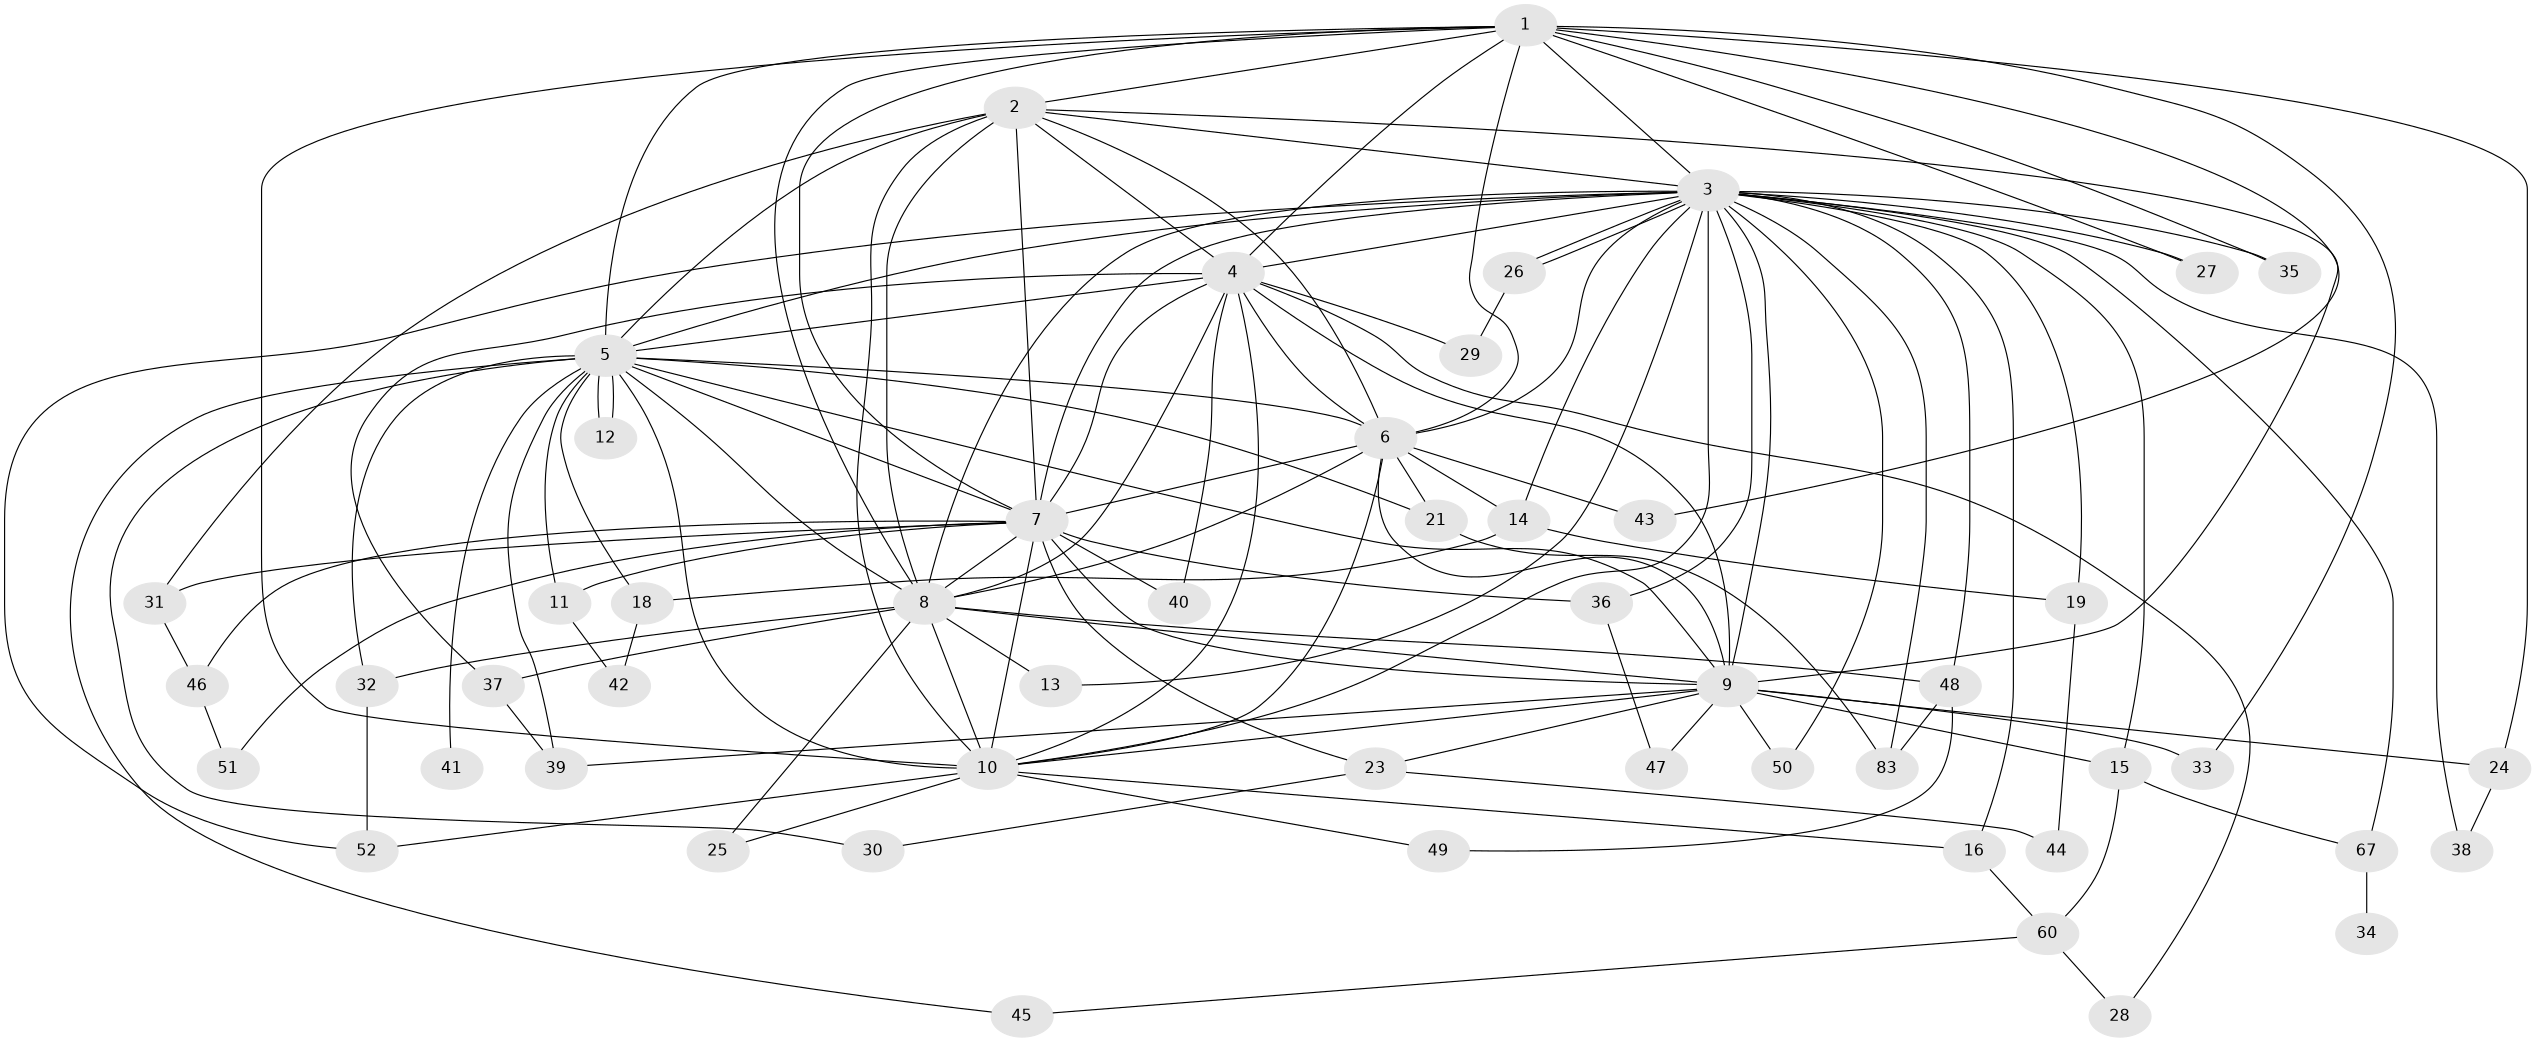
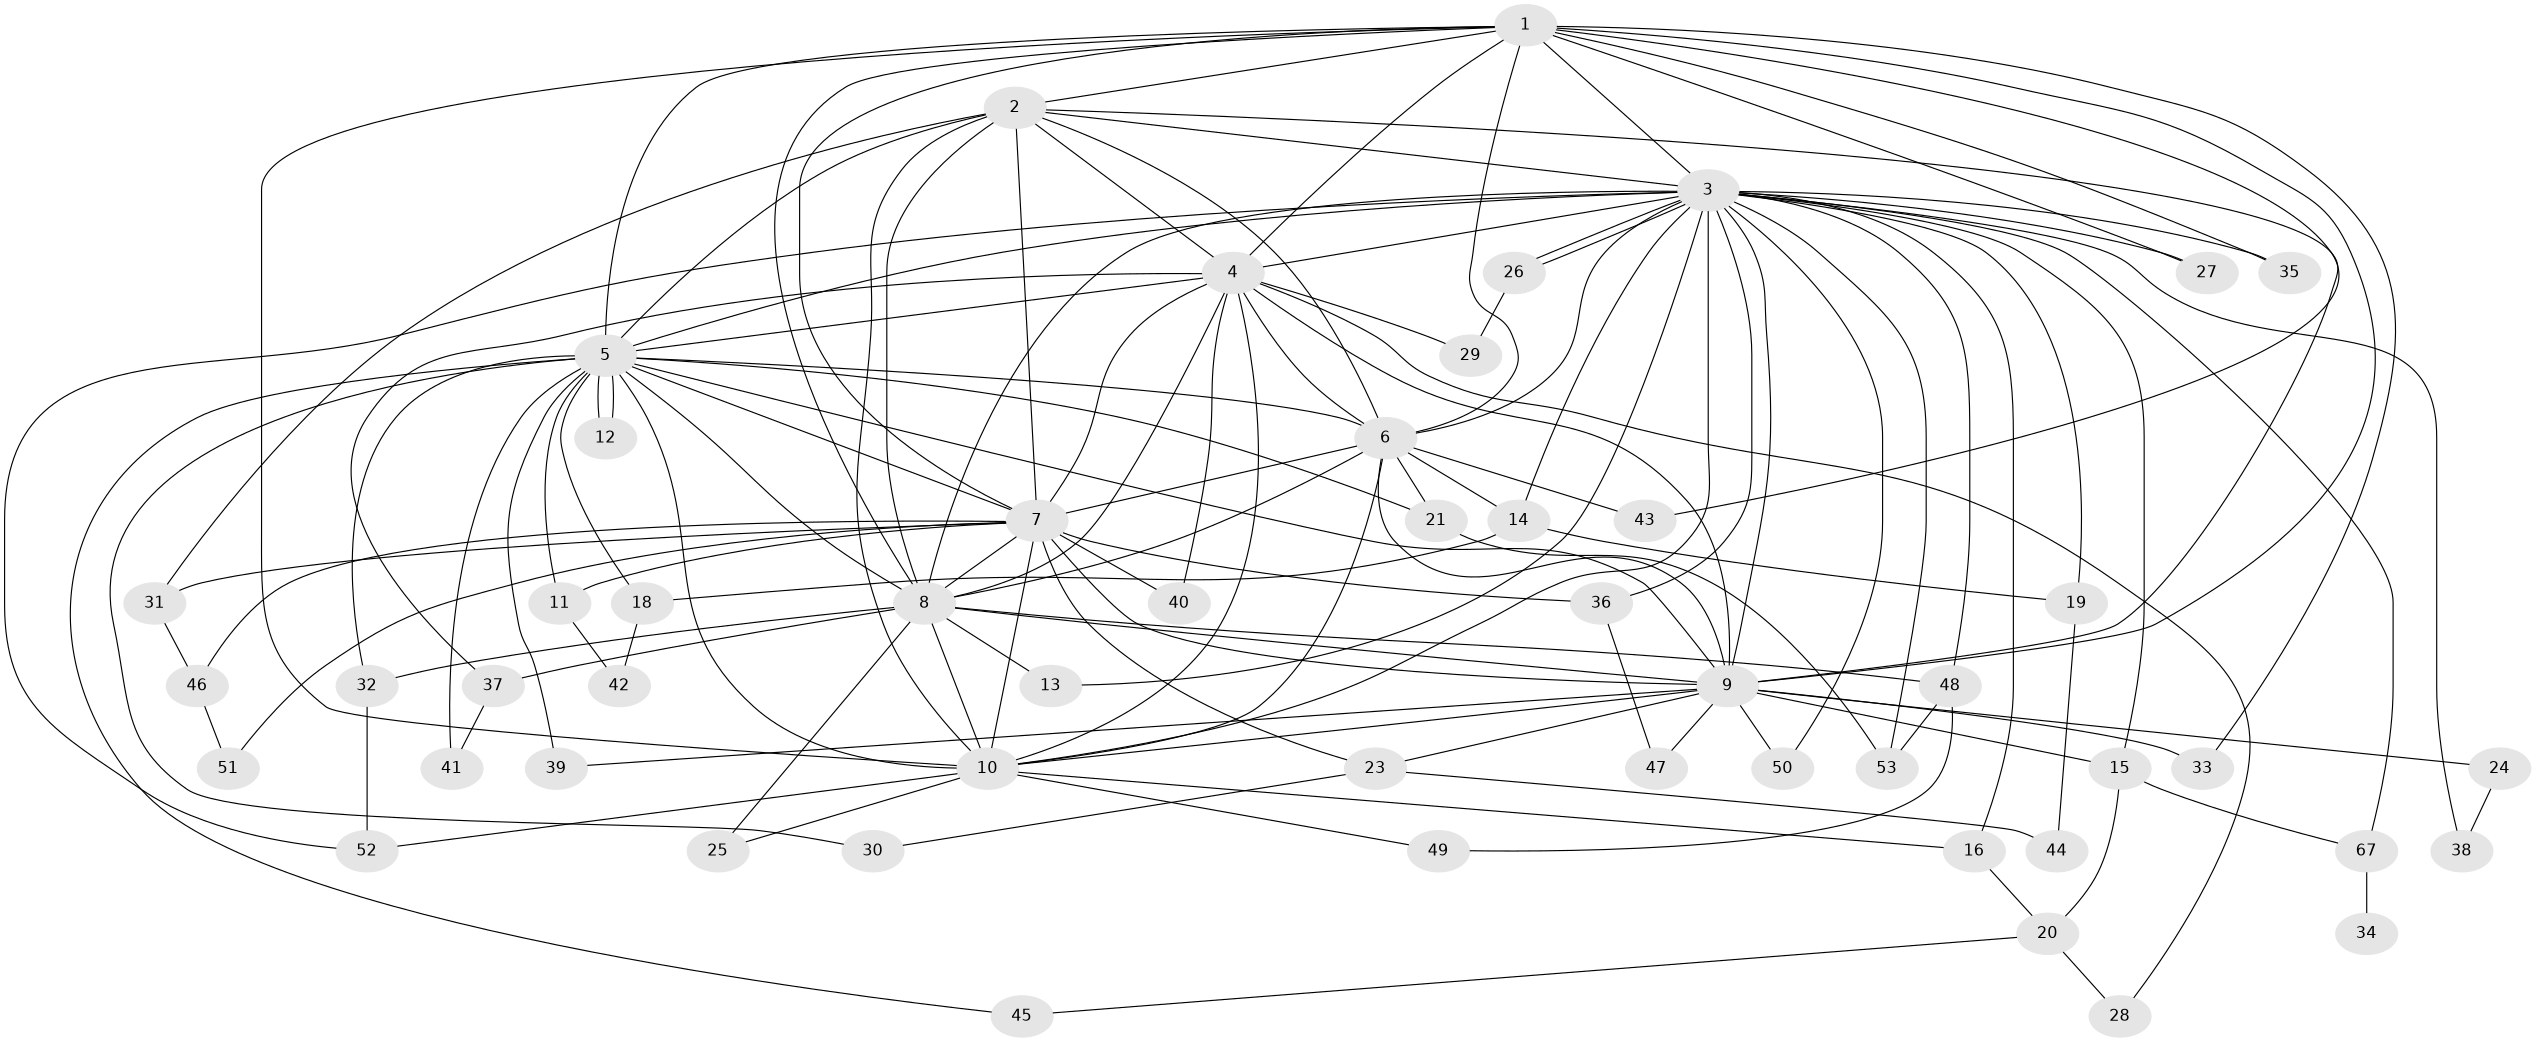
(2331, 109) -> (2355, 264)
(1302, 225) -> none
(524, 726) -> (475, 722)
(1887, 769) -> (1887, 769)
(2048, 934) -> (2048, 934)
